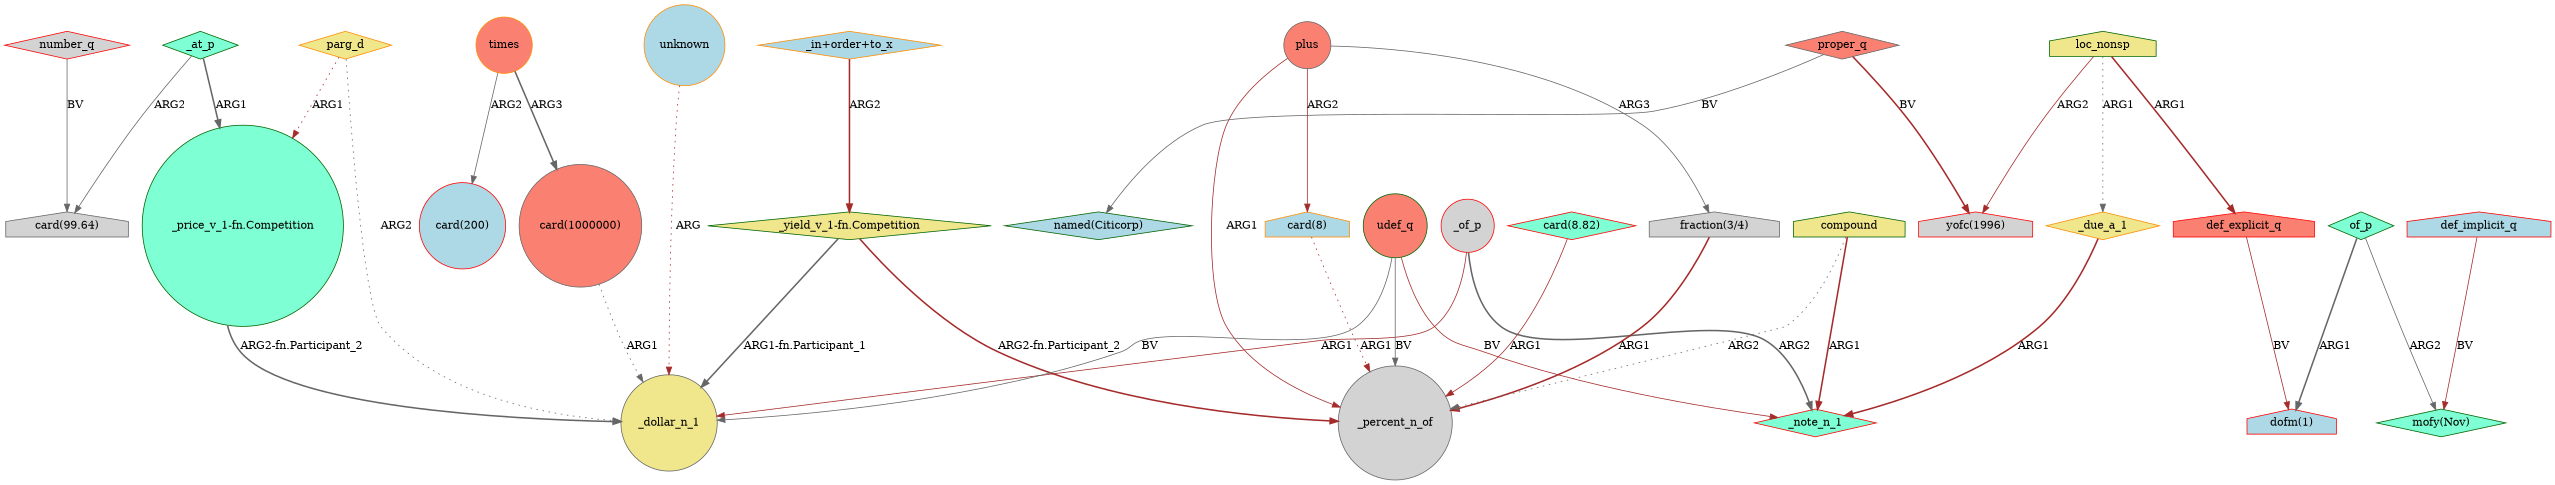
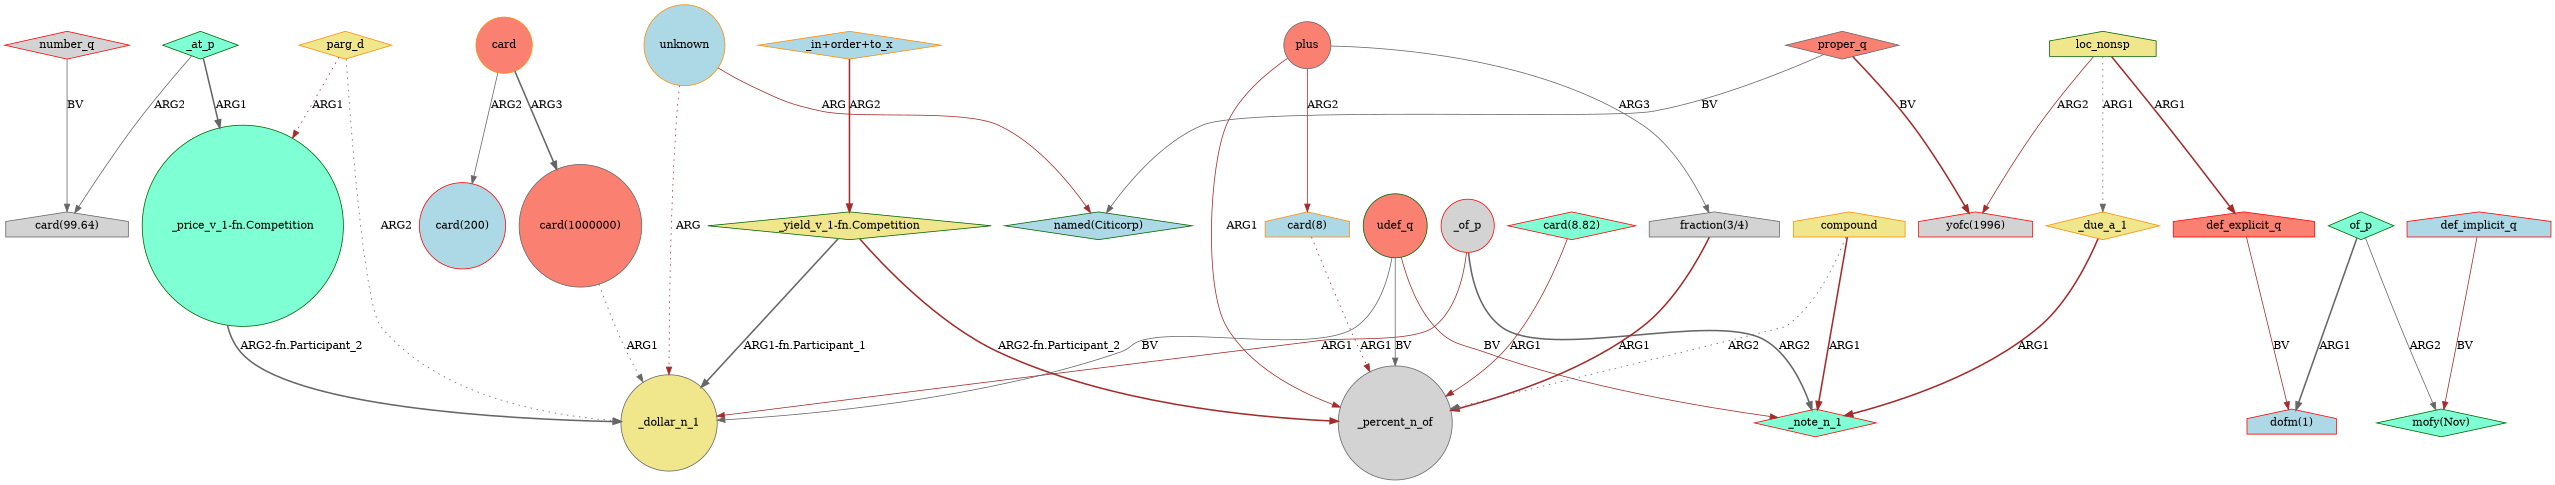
(504, 45) -> (504, 45)
none -> (914, 115)
(1849, 226) -> (1849, 226)
